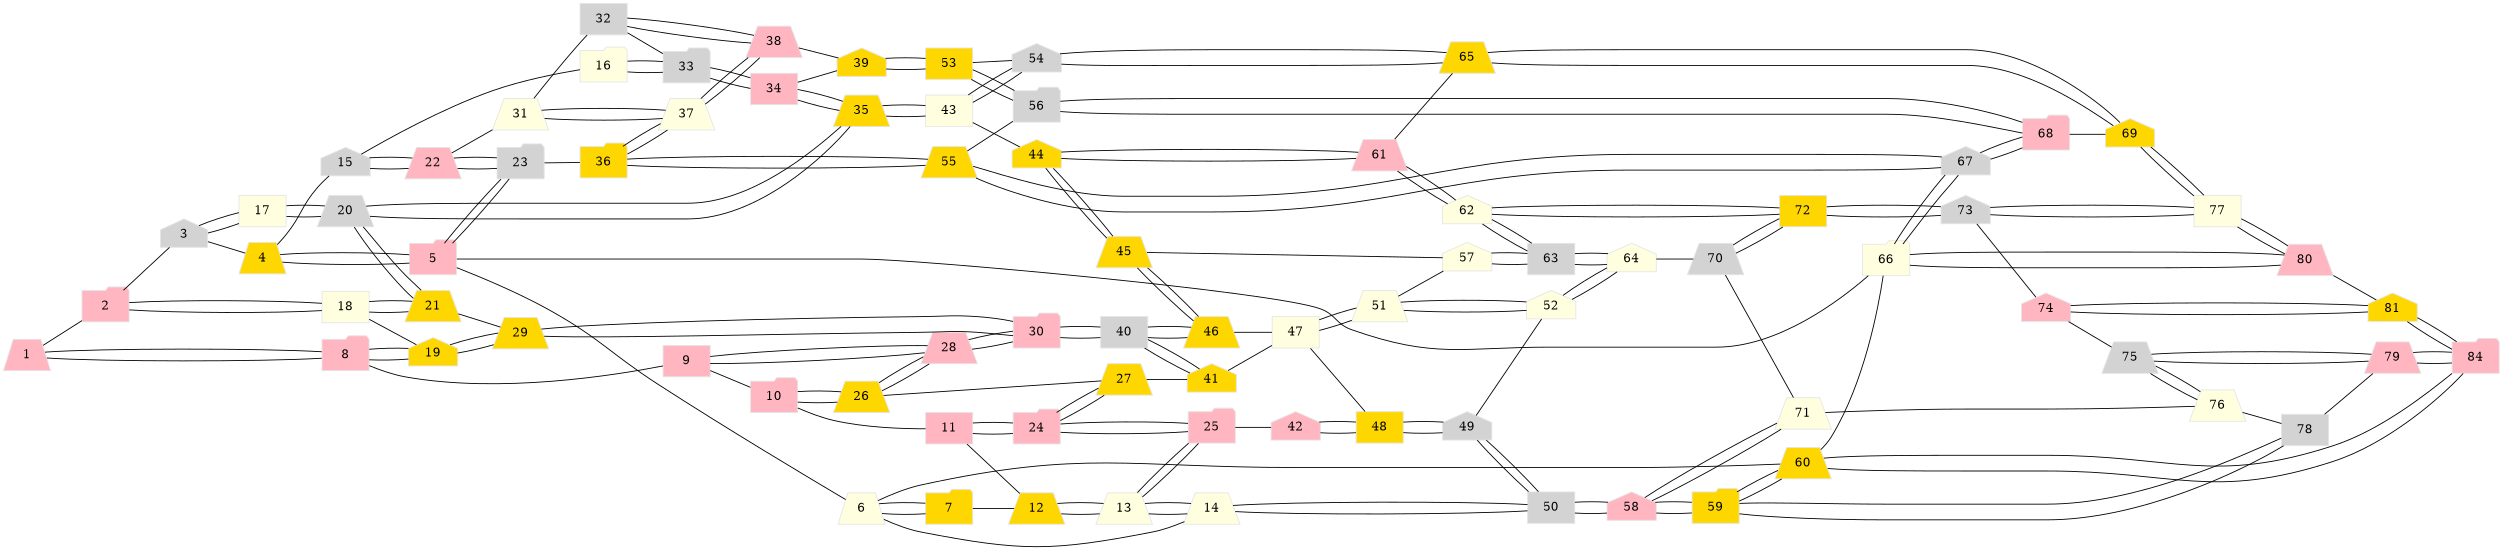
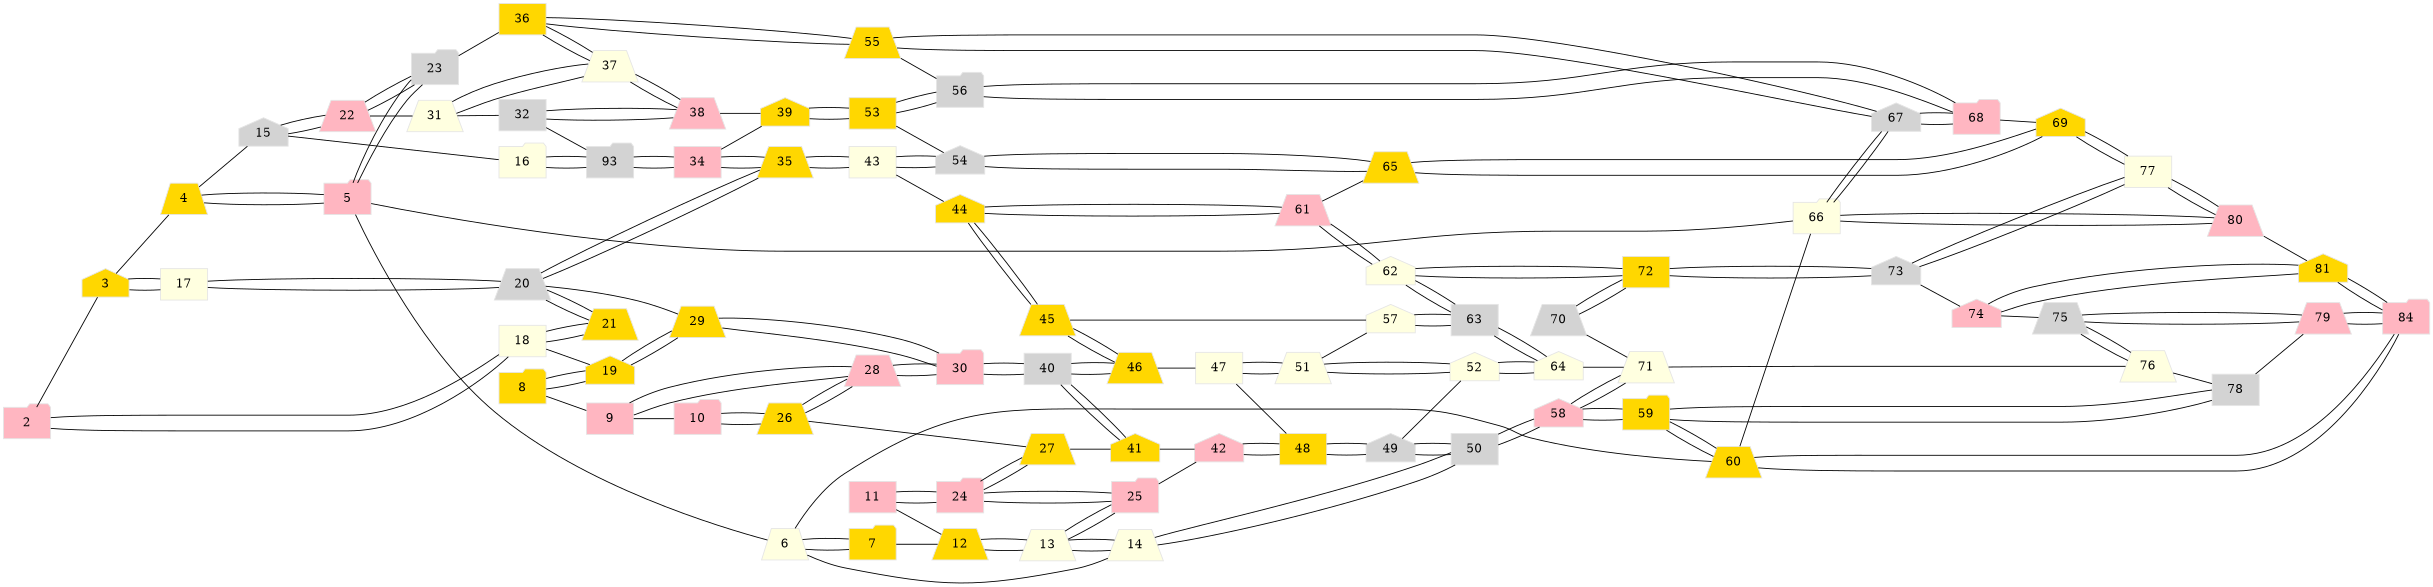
(687, 67) -> (610, 162)
(604, 162) -> (523, 19)
(184, 235) -> (106, 284)
(1675, 259) -> (1603, 367)
(479, 320) -> (613, 295)
(27, 355) -> none
(346, 355) -> (523, 388)
(1250, 358) -> (1177, 449)
(861, 425) -> none
